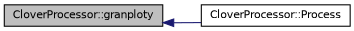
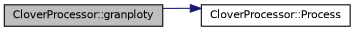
(188, 23) -> (177, 8)
